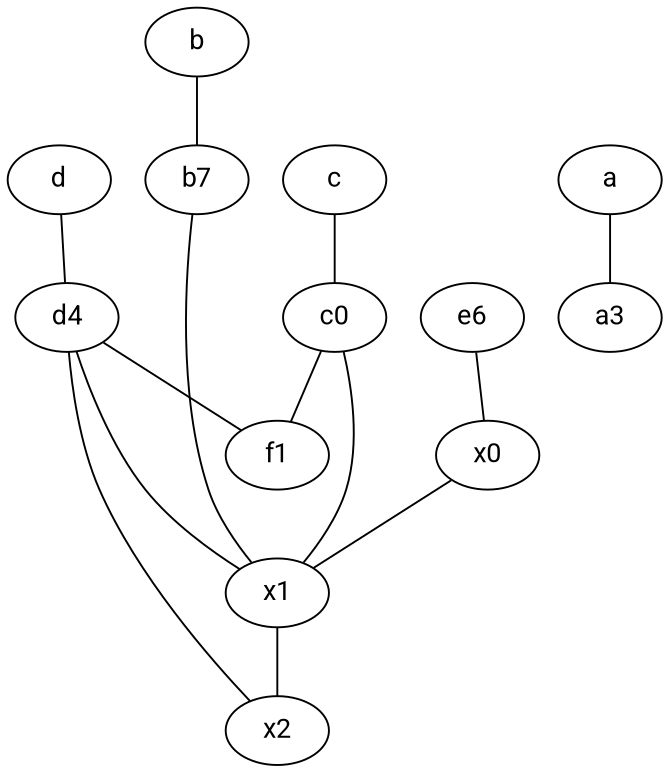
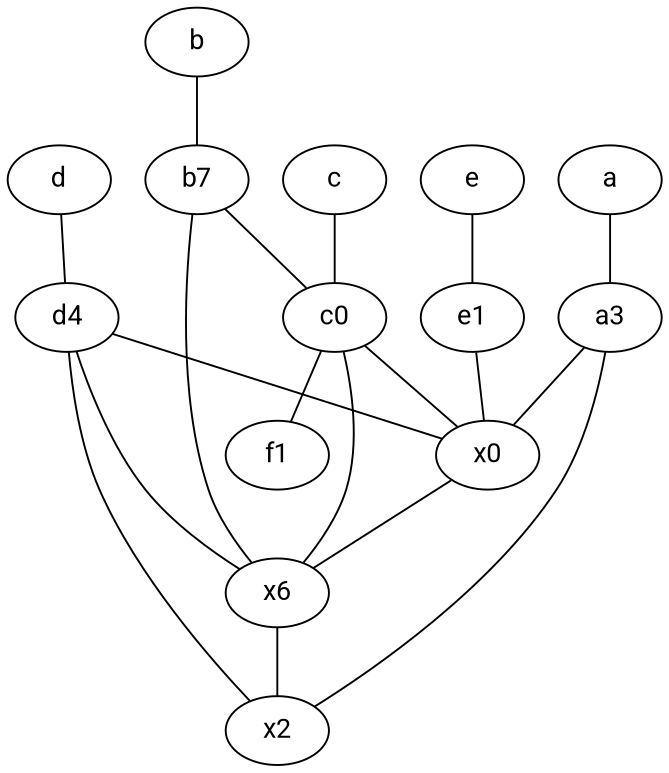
none -> (472, 180)
none -> (266, 248)
(472, 317) -> (472, 317)
(172, 386) -> (277, 386)
none -> (411, 386)
none -> (549, 386)
none -> (500, 559)
(277, 593) -> (277, 593)
